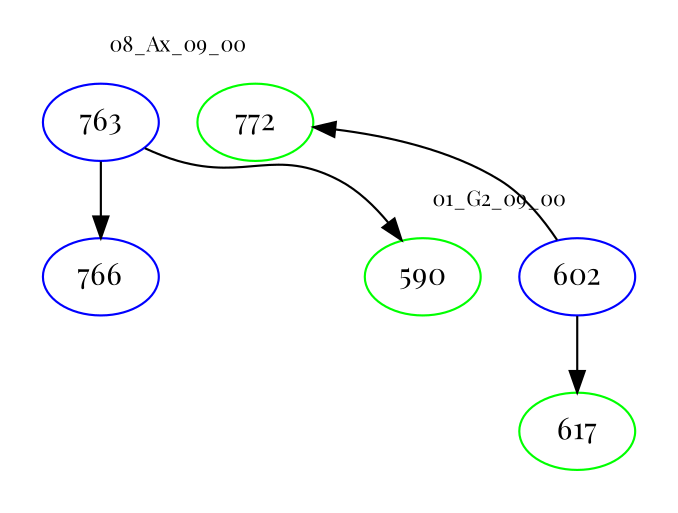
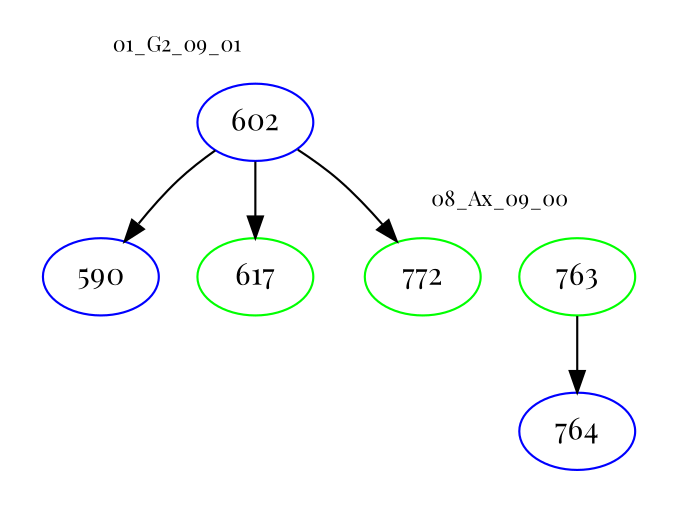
(101, 122) -> (577, 277)
(274, 165) -> (174, 184)
(500, 201) -> (178, 46)
(101, 277) -> (577, 431)
(423, 277) -> (101, 277)
